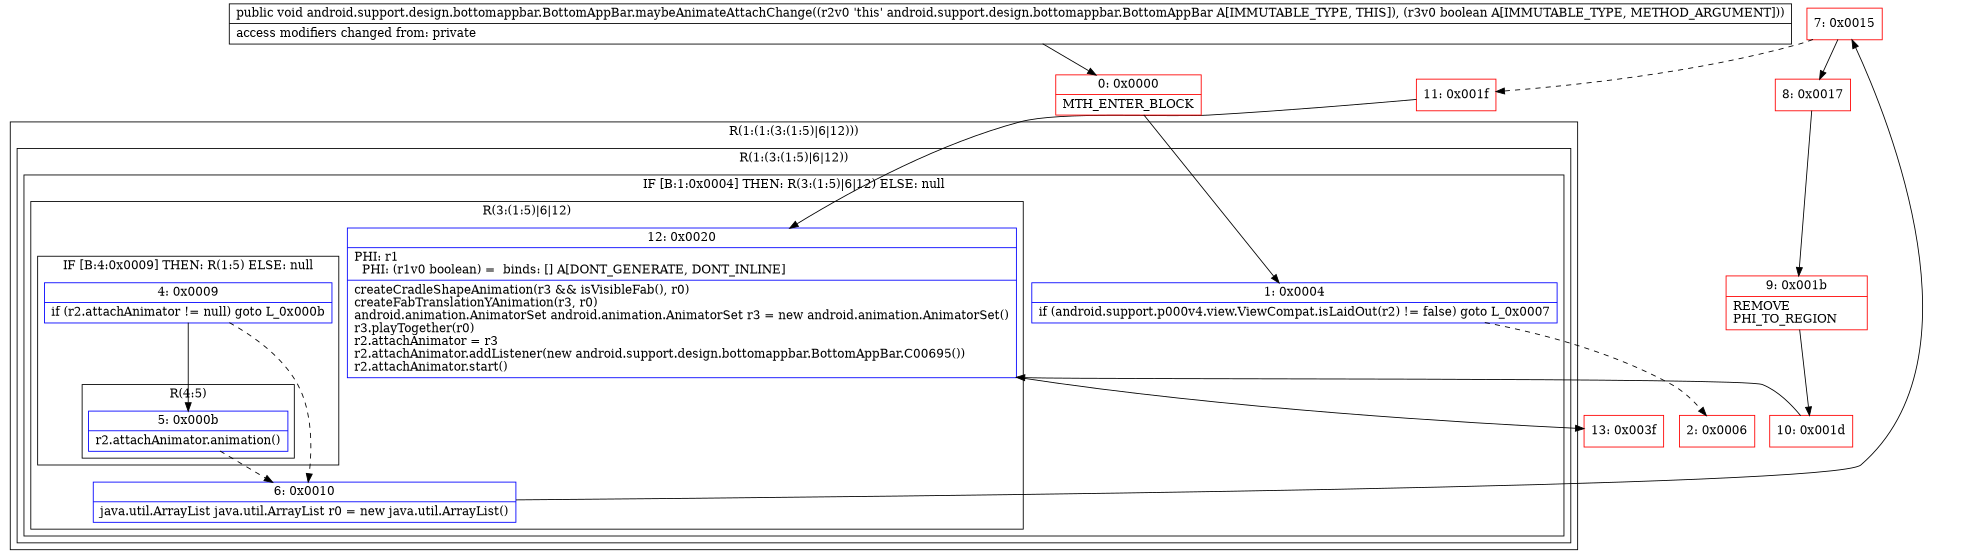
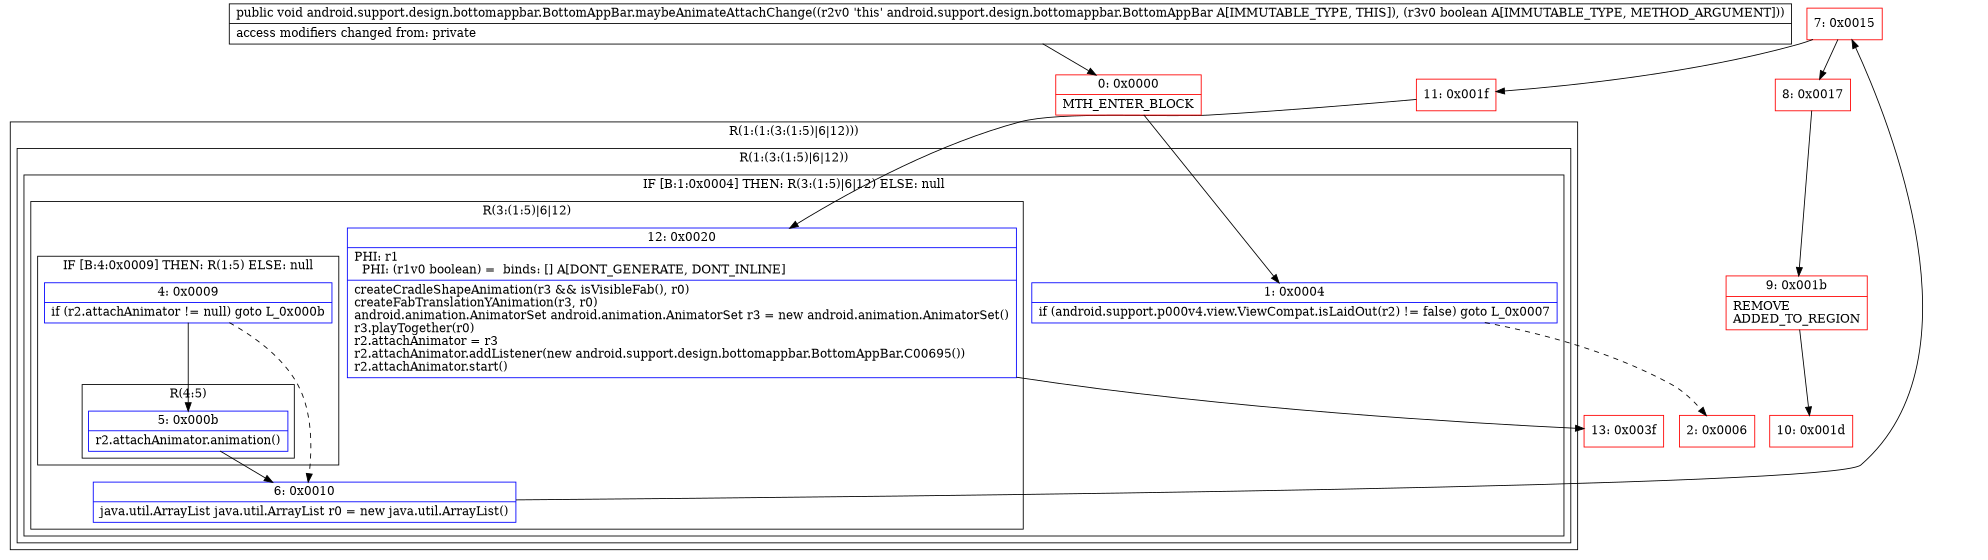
(1660, 73) -> (1660, 73)
(1785, 319) -> (1797, 319)
(1419, 379) -> none
(253, 471) -> (253, 471)
